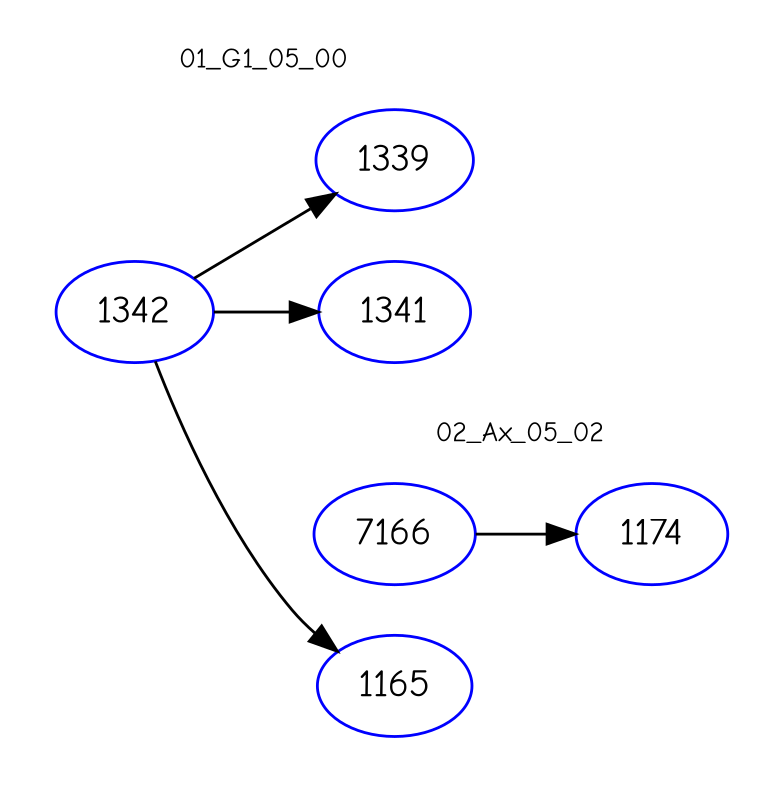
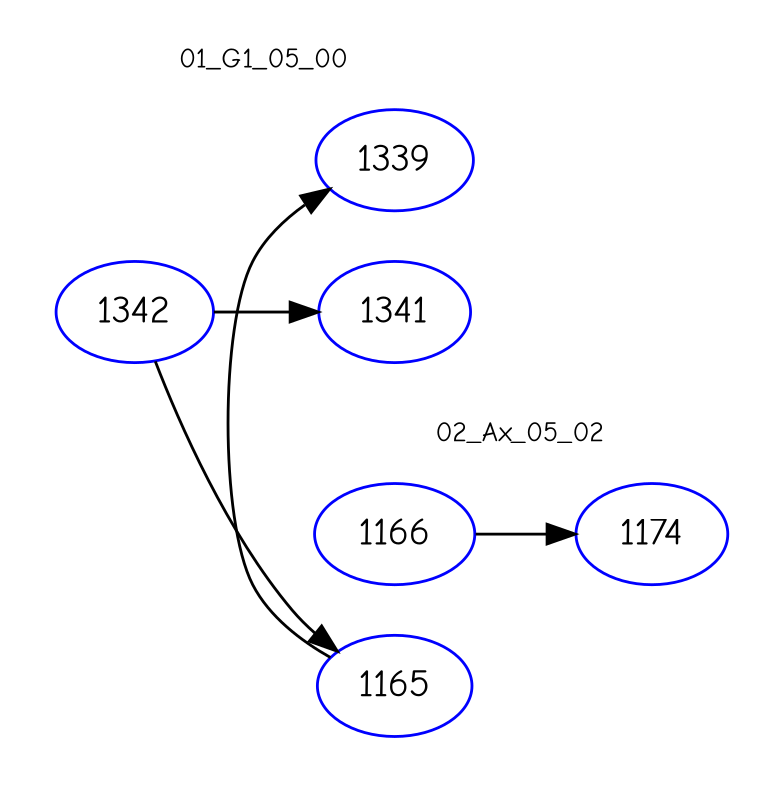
(252, 244) -> (229, 438)
(395, 534) -> (395, 534)
